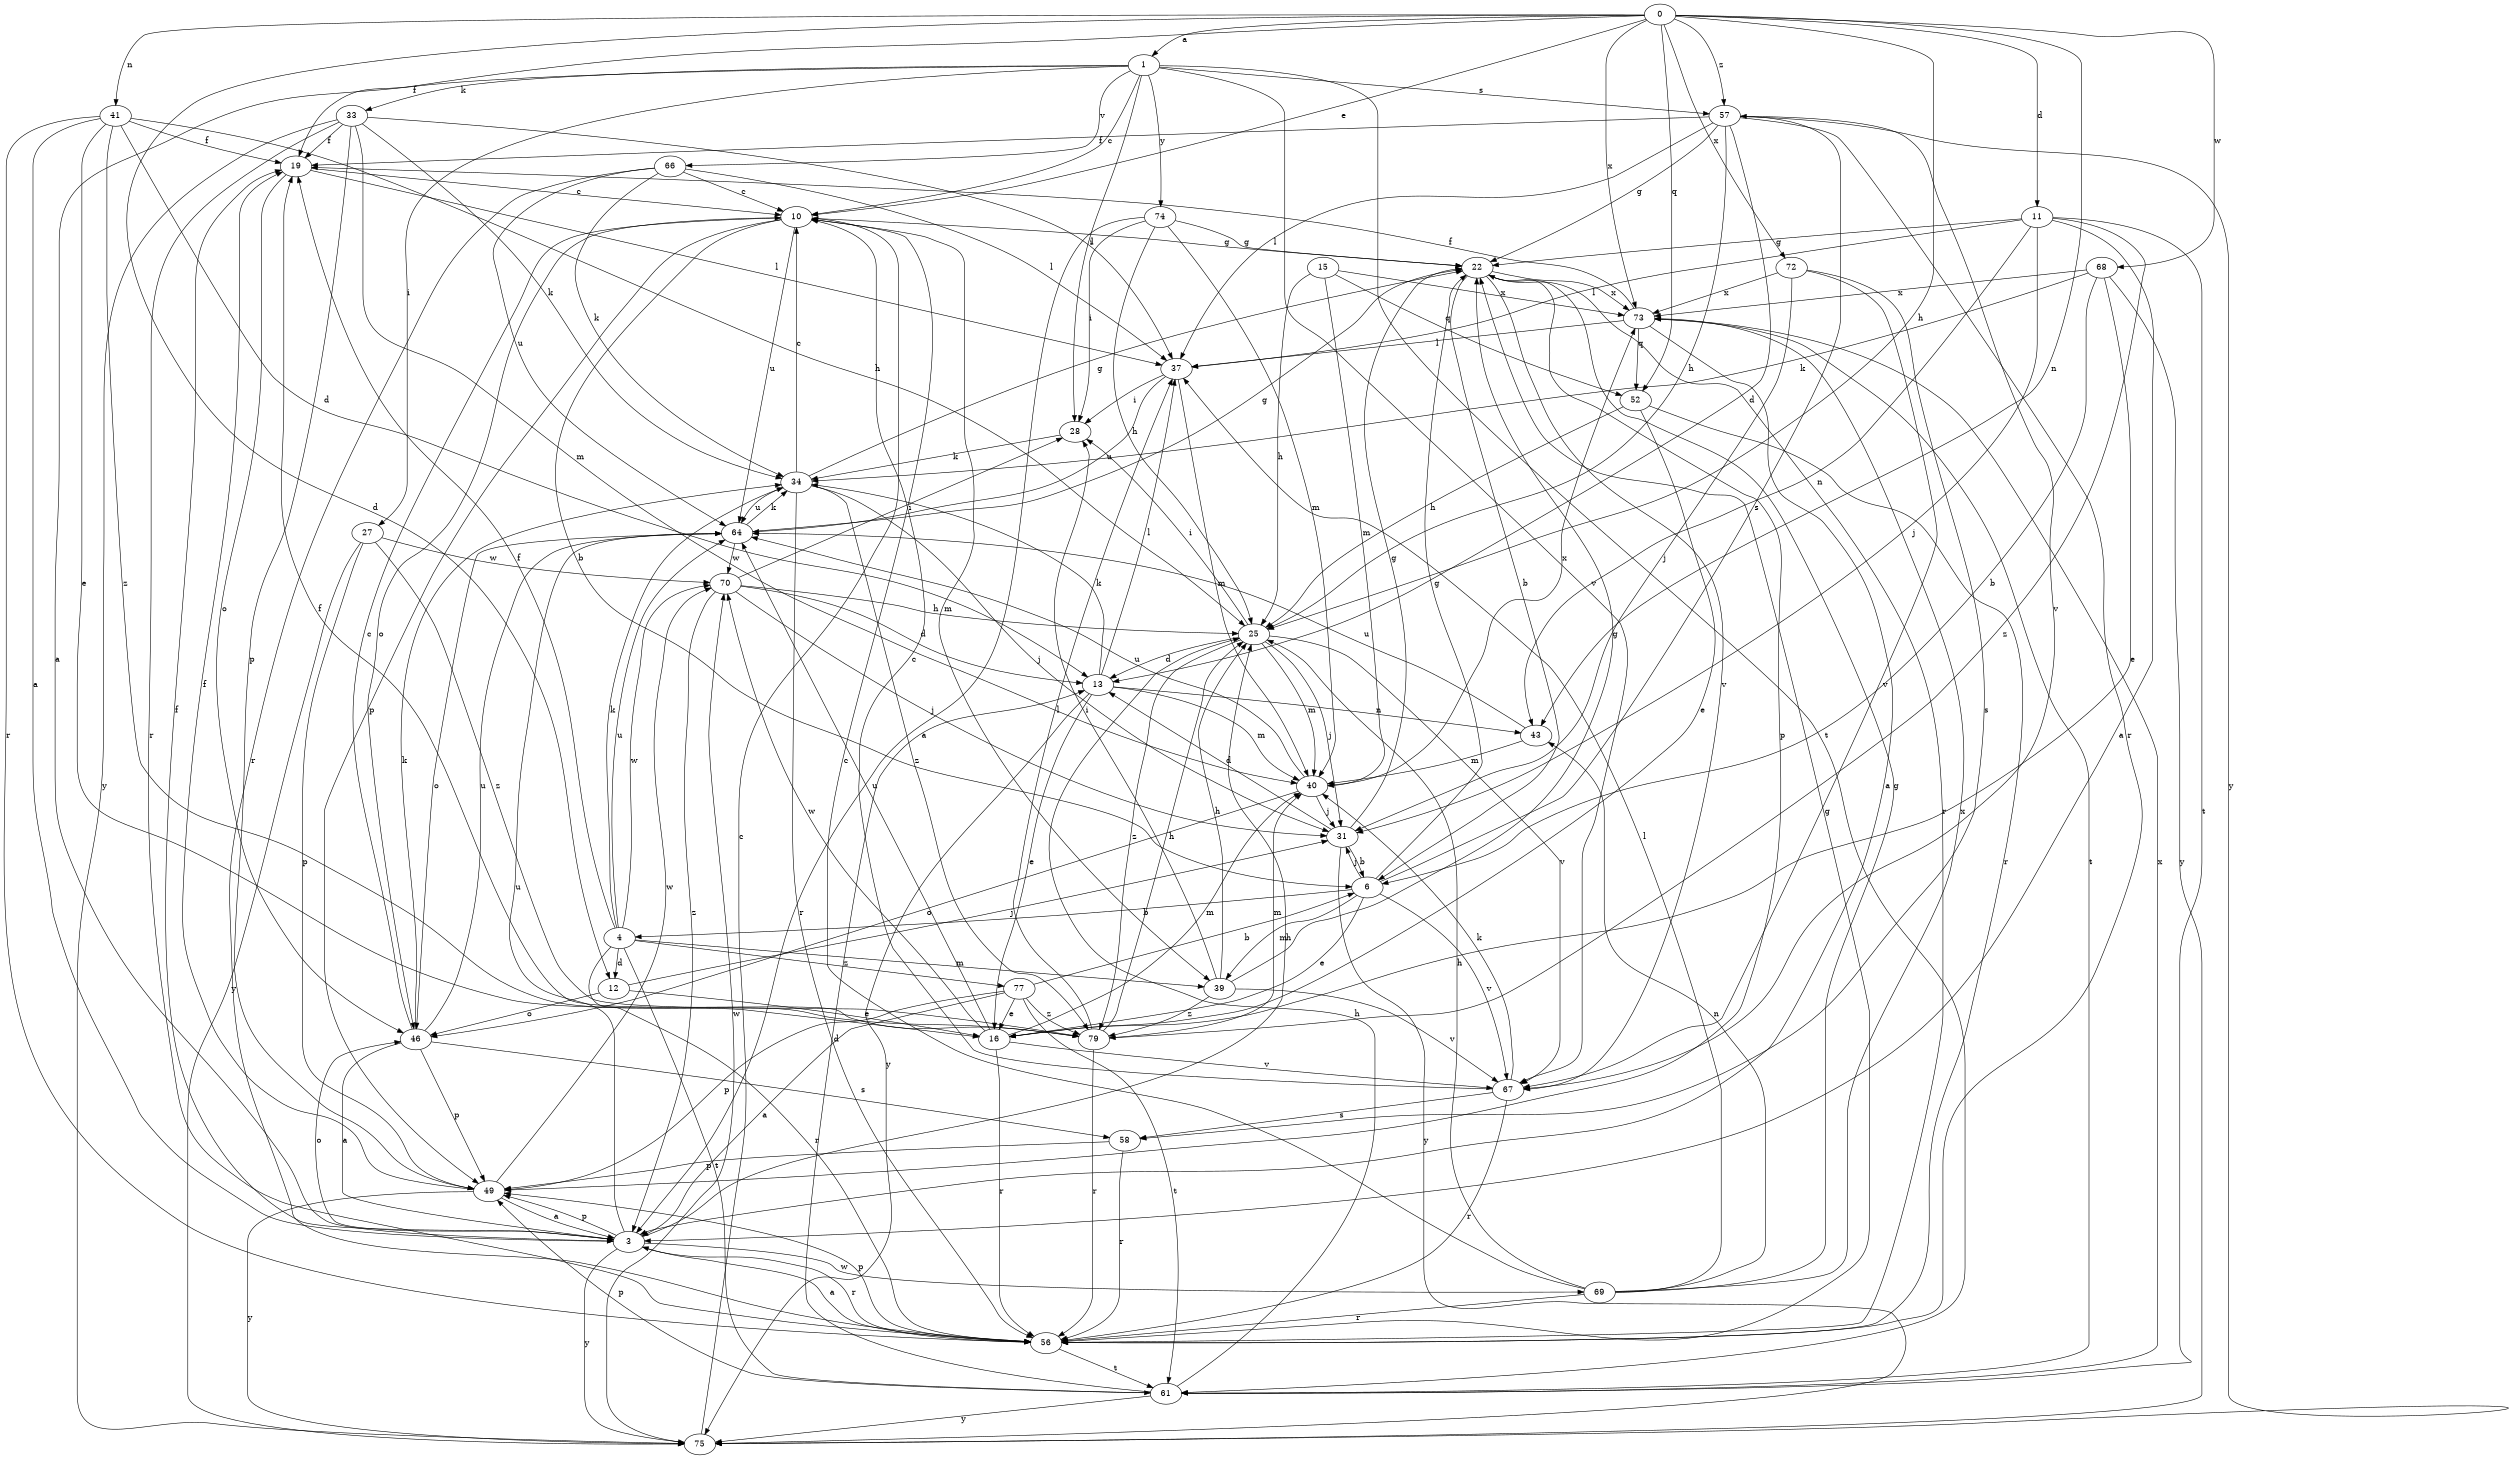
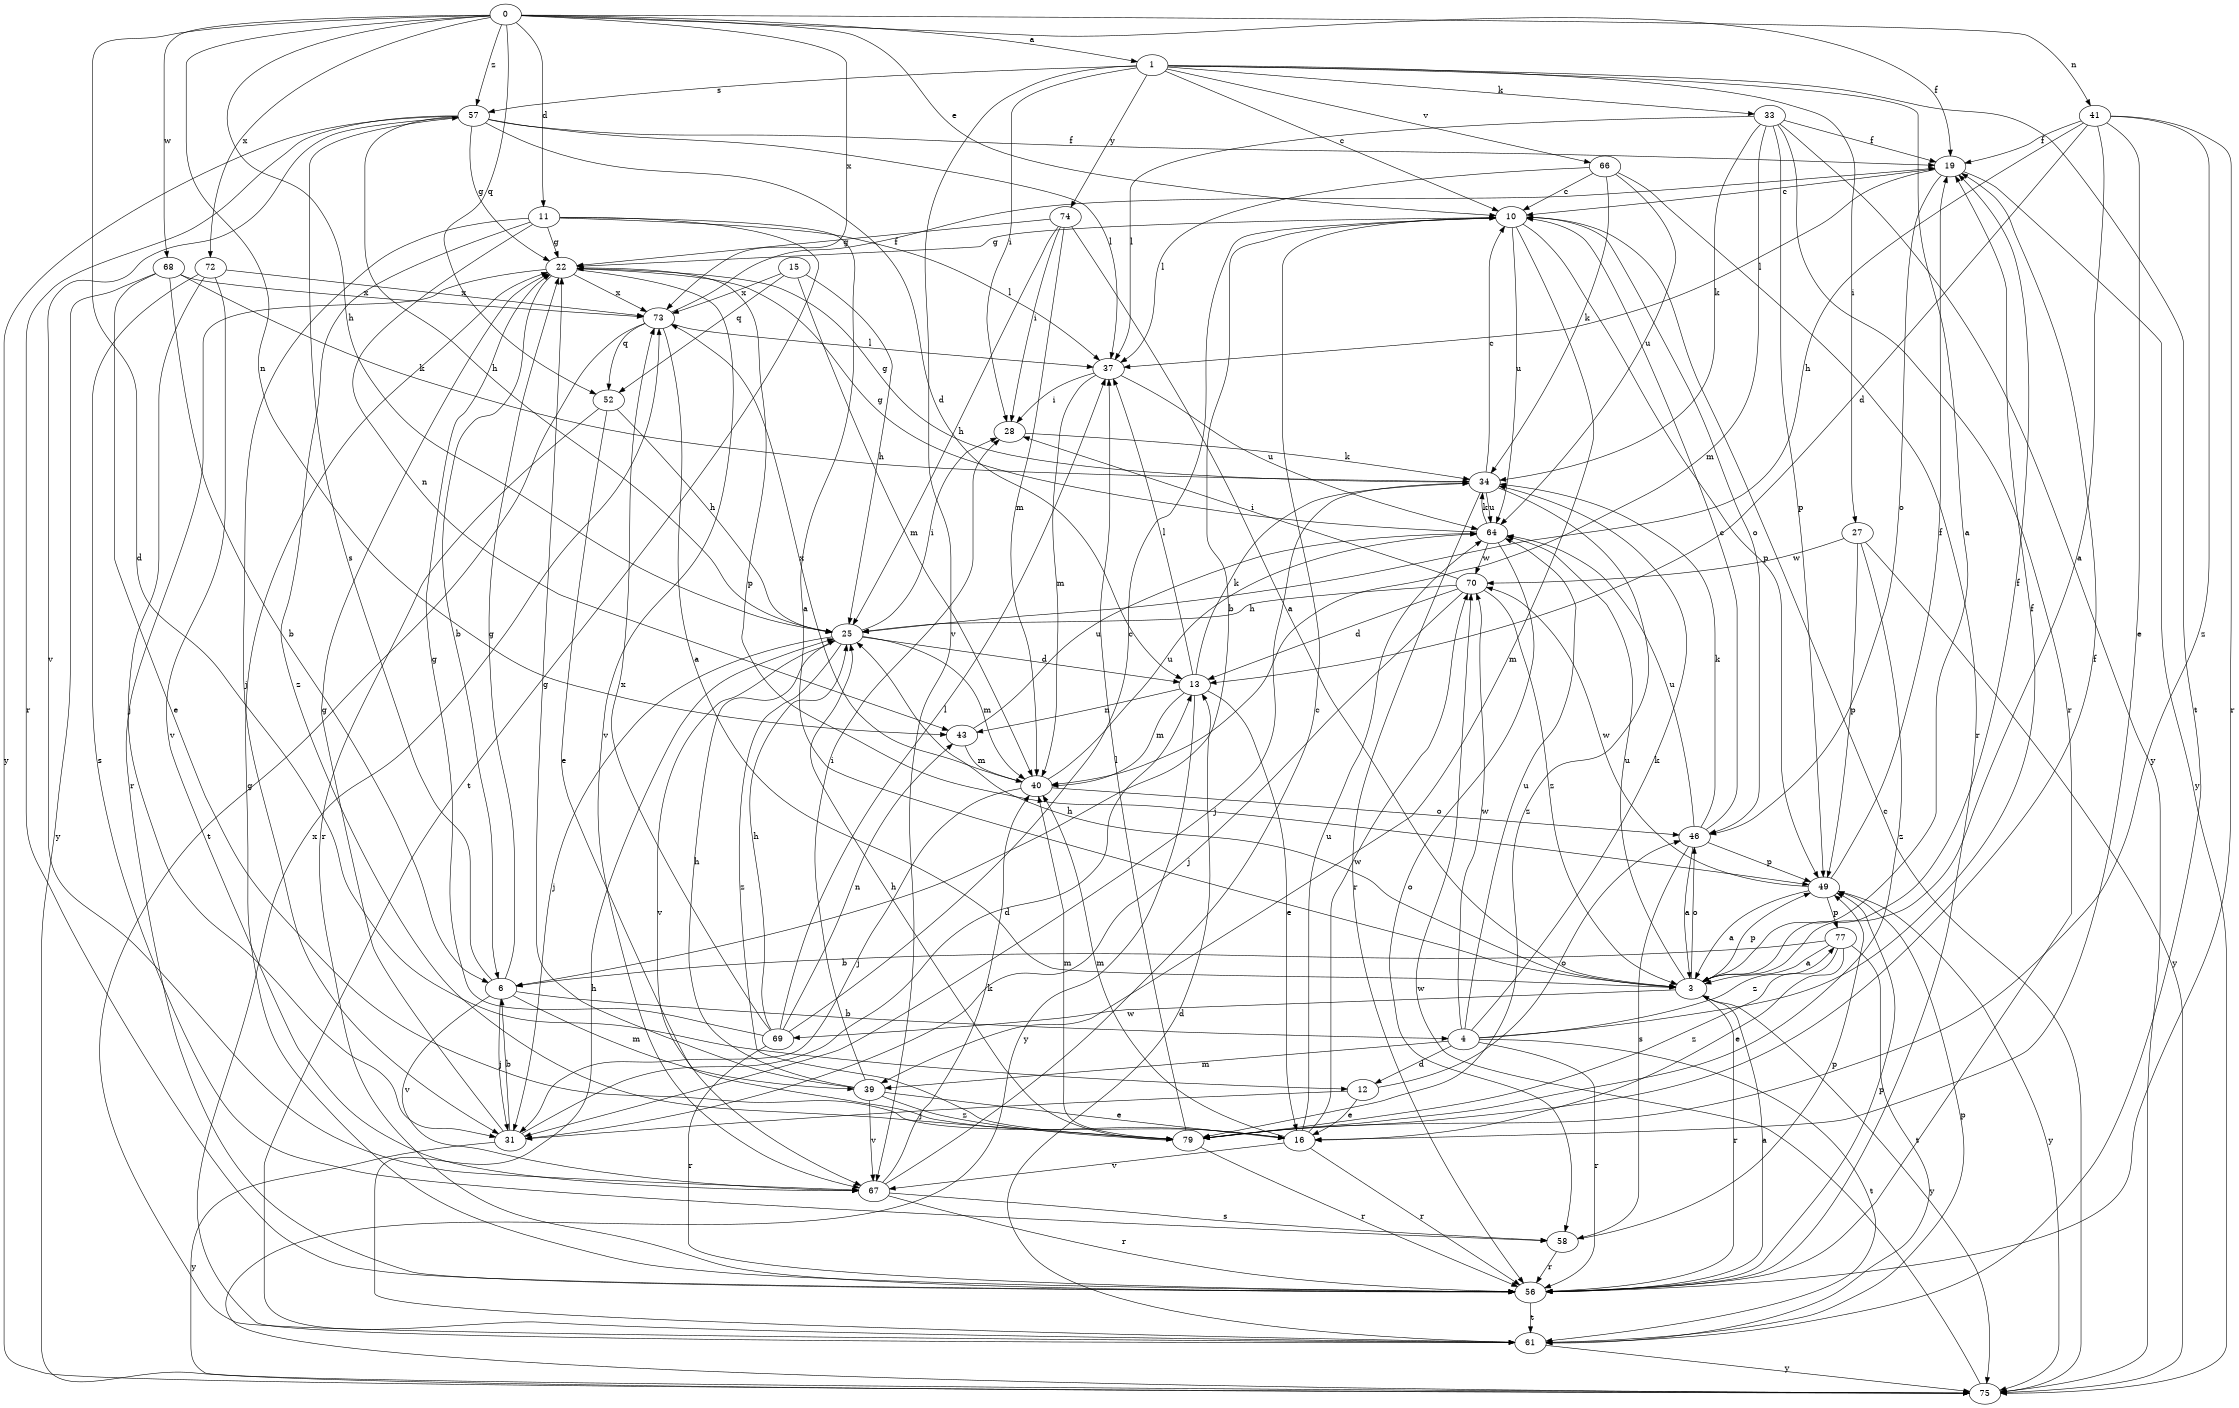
(456, 648) -> (1397, 914)
none -> (2202, 828)
(1210, 1006) -> (1091, 1117)
(756, 1056) -> (1831, 910)
